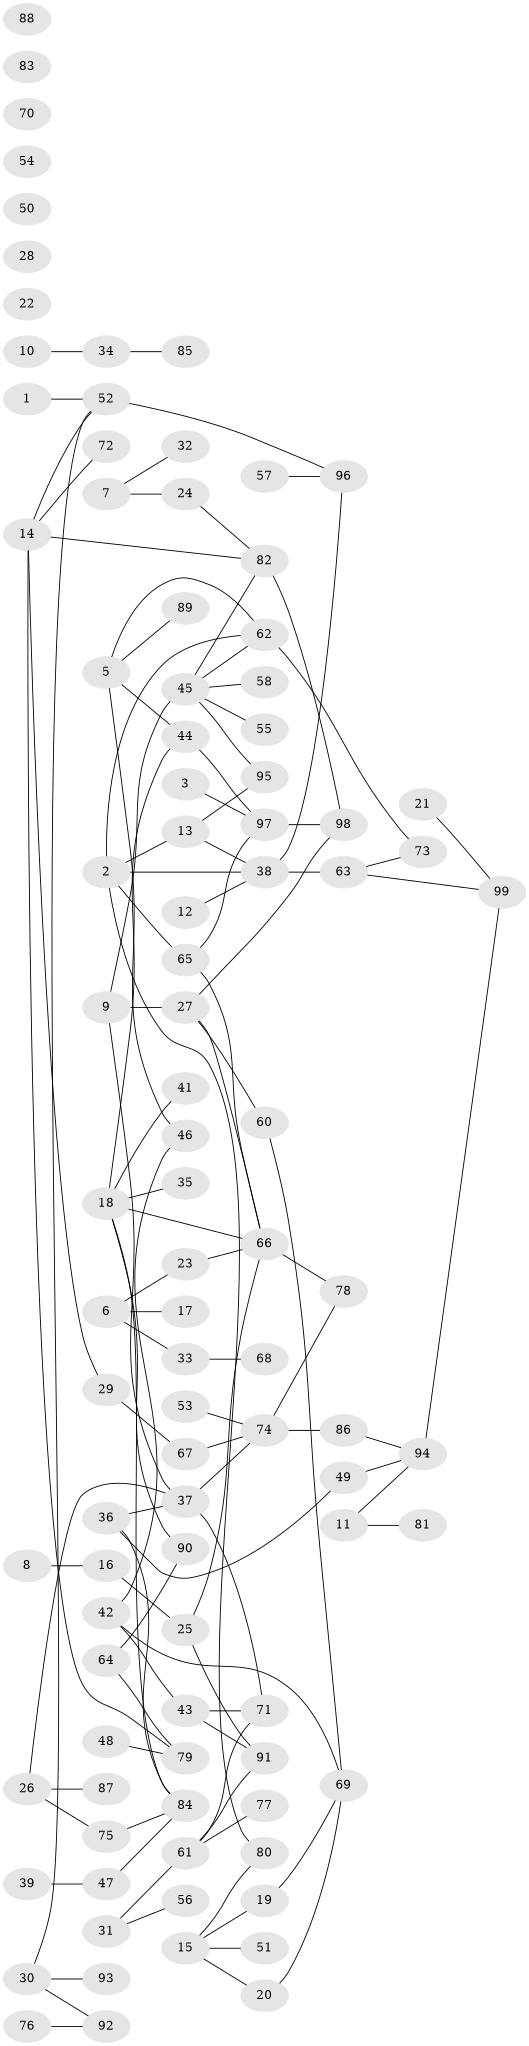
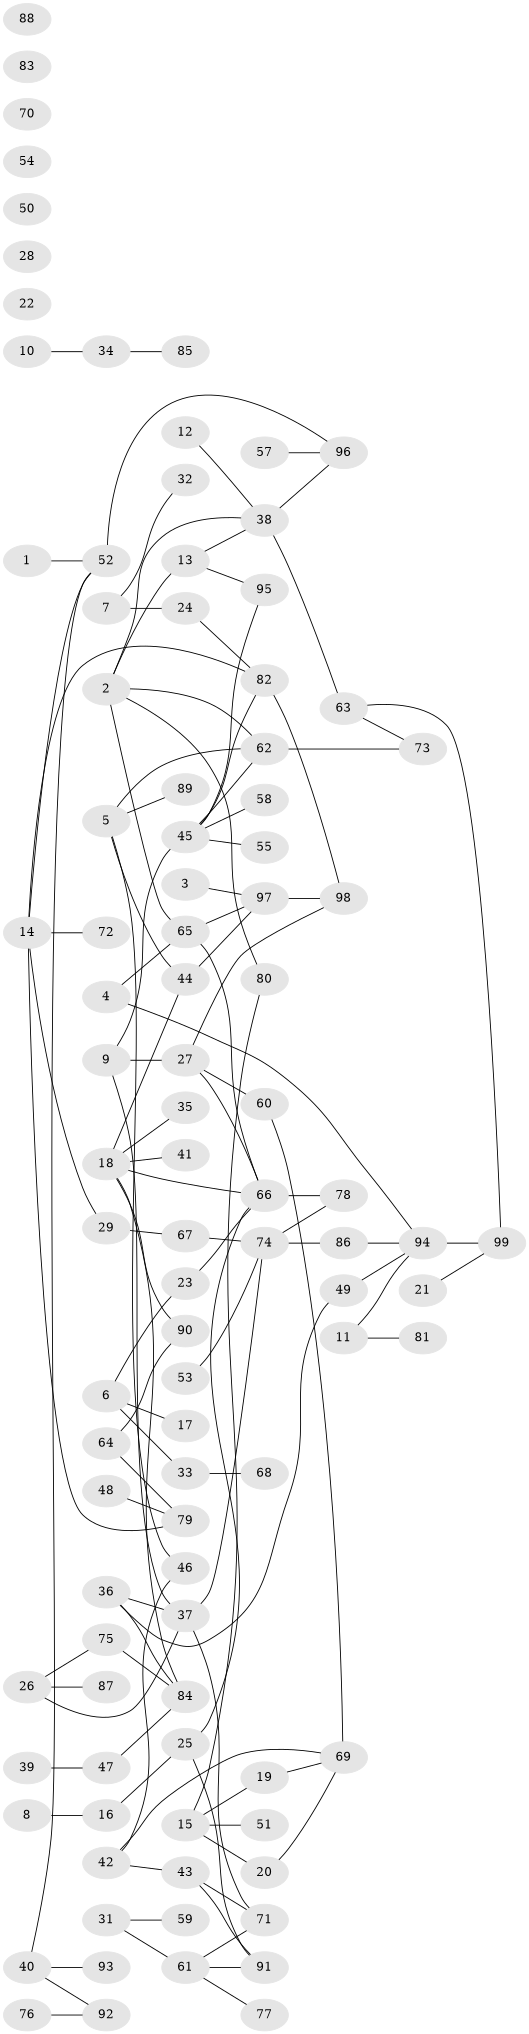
none -> (106, 997)
(186, 1901) -> (186, 1920)
(27, 1979) -> (27, 1968)
